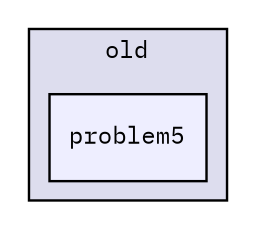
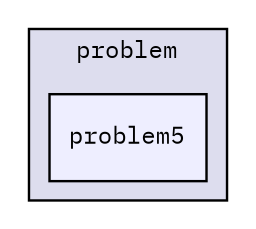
(128, 52) -> (128, 52)
